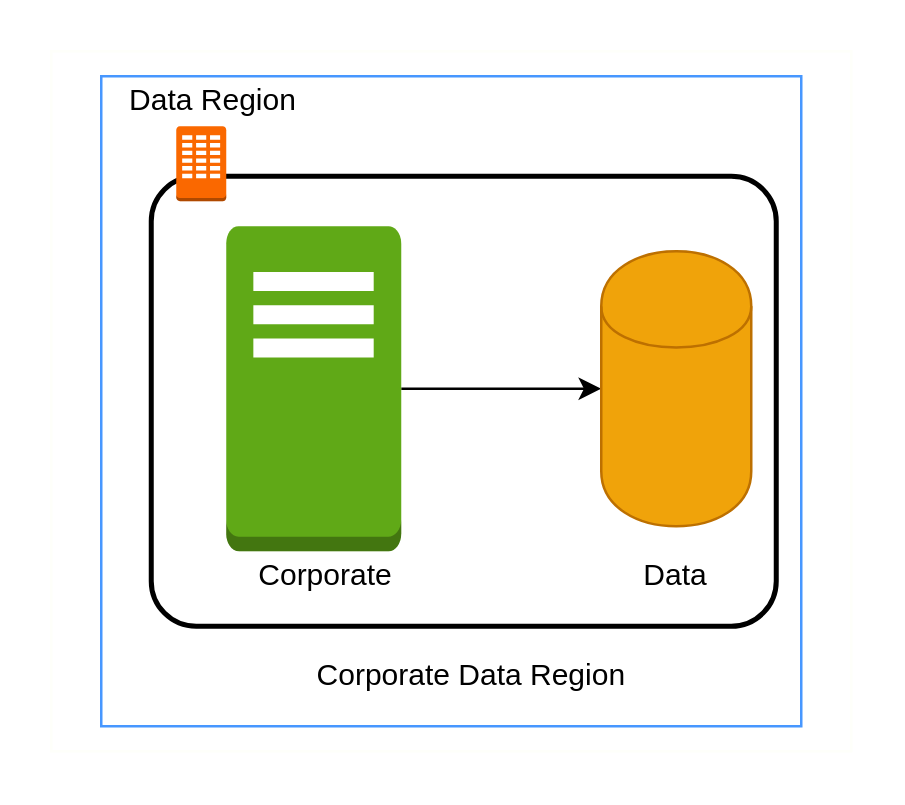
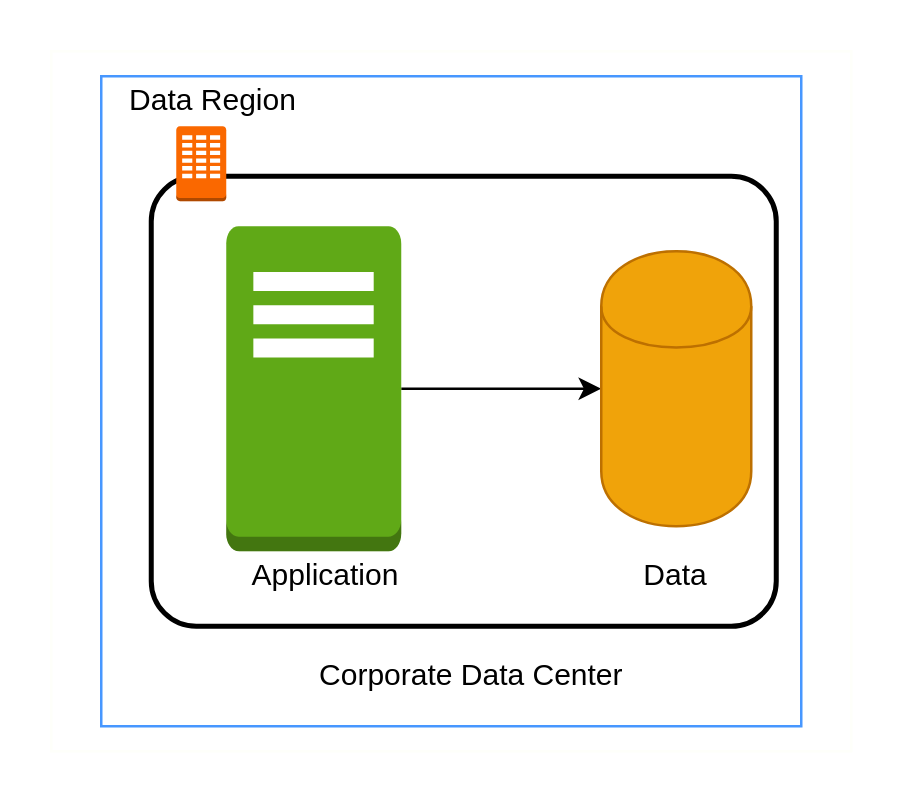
(326, 576) -> (326, 576)
(476, 676) -> (476, 676)
